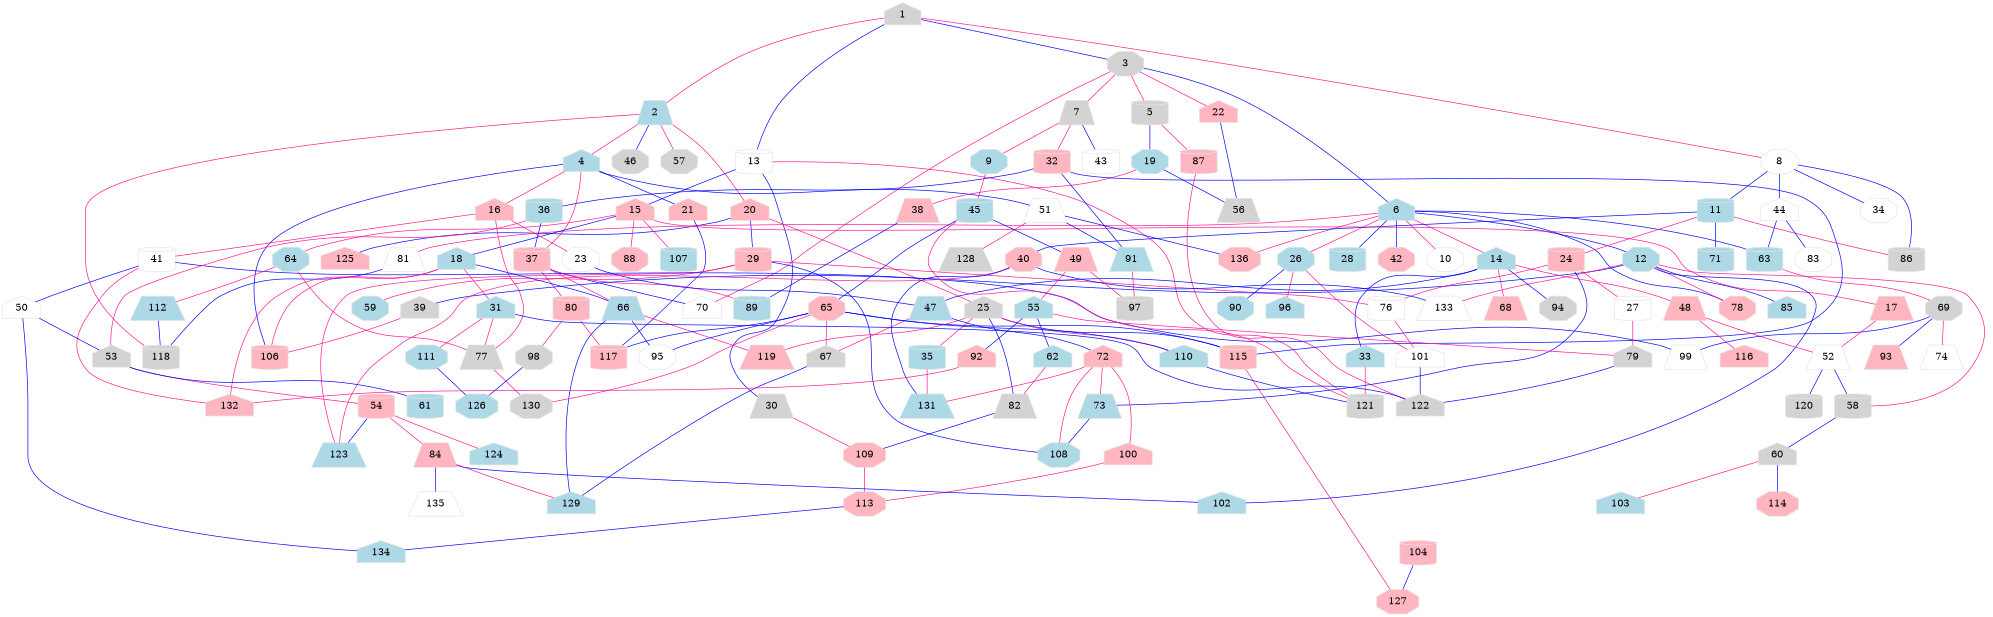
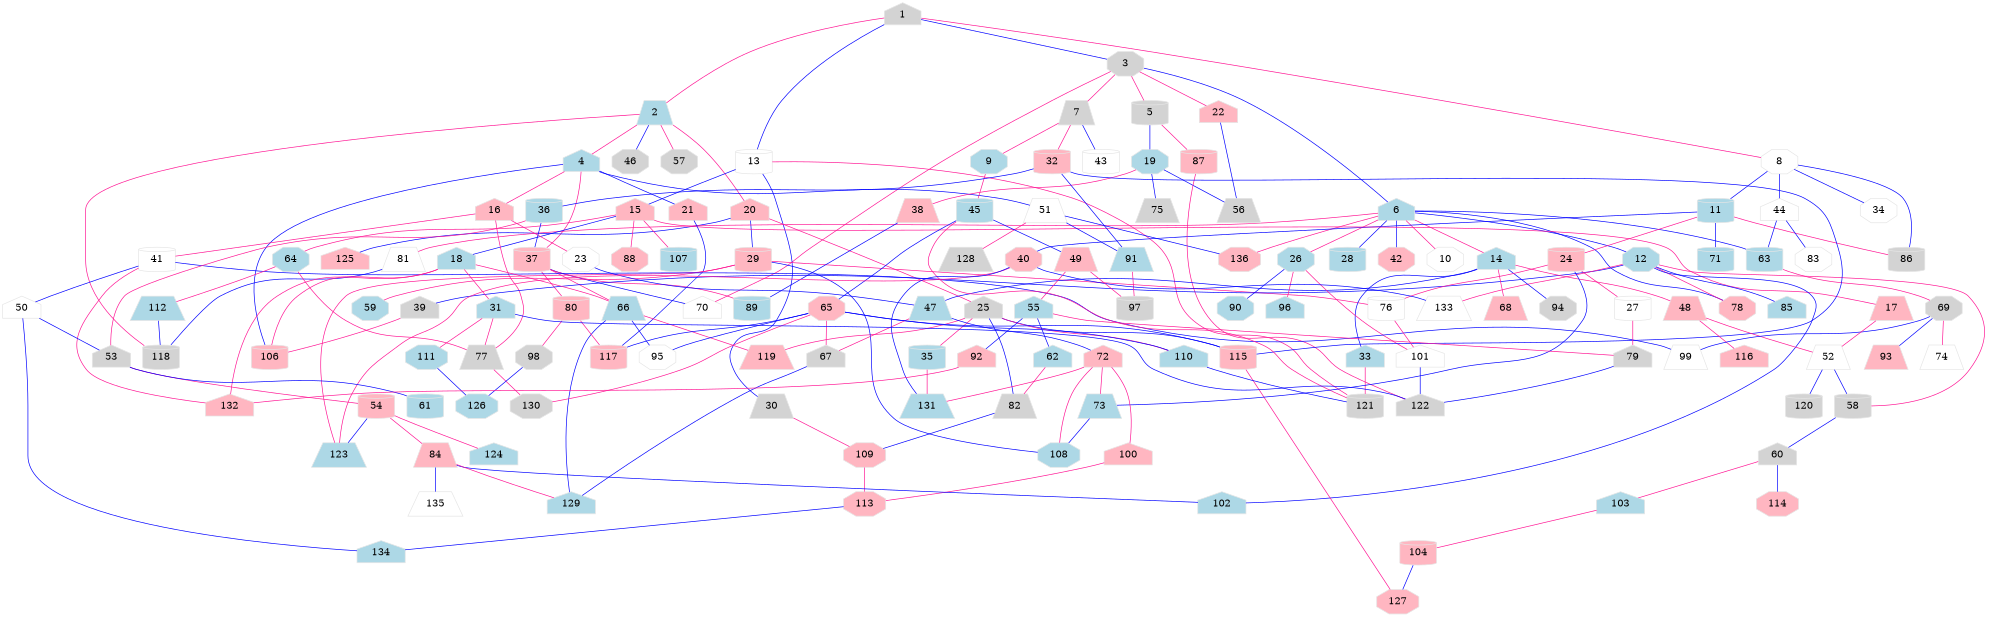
none -> (1157, 211)
(543, 281) -> (543, 281)
none -> (1517, 529)
